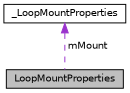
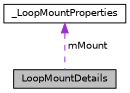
(65, 79) -> (65, 79)
